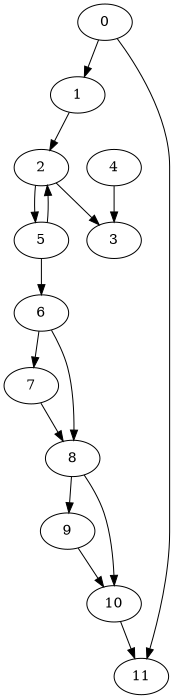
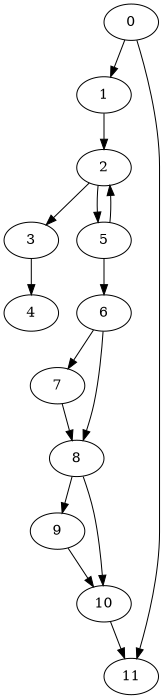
(114, 199) -> (31, 272)
